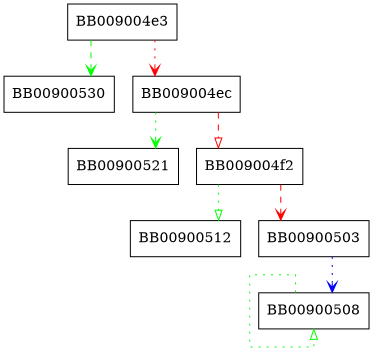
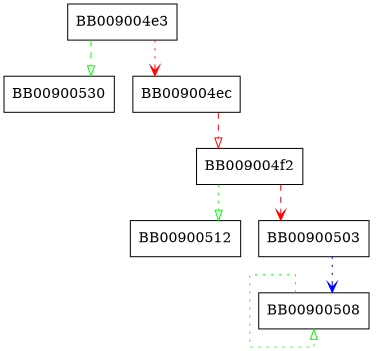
(91, 53) -> (91, 53)
(123, 166) -> none
